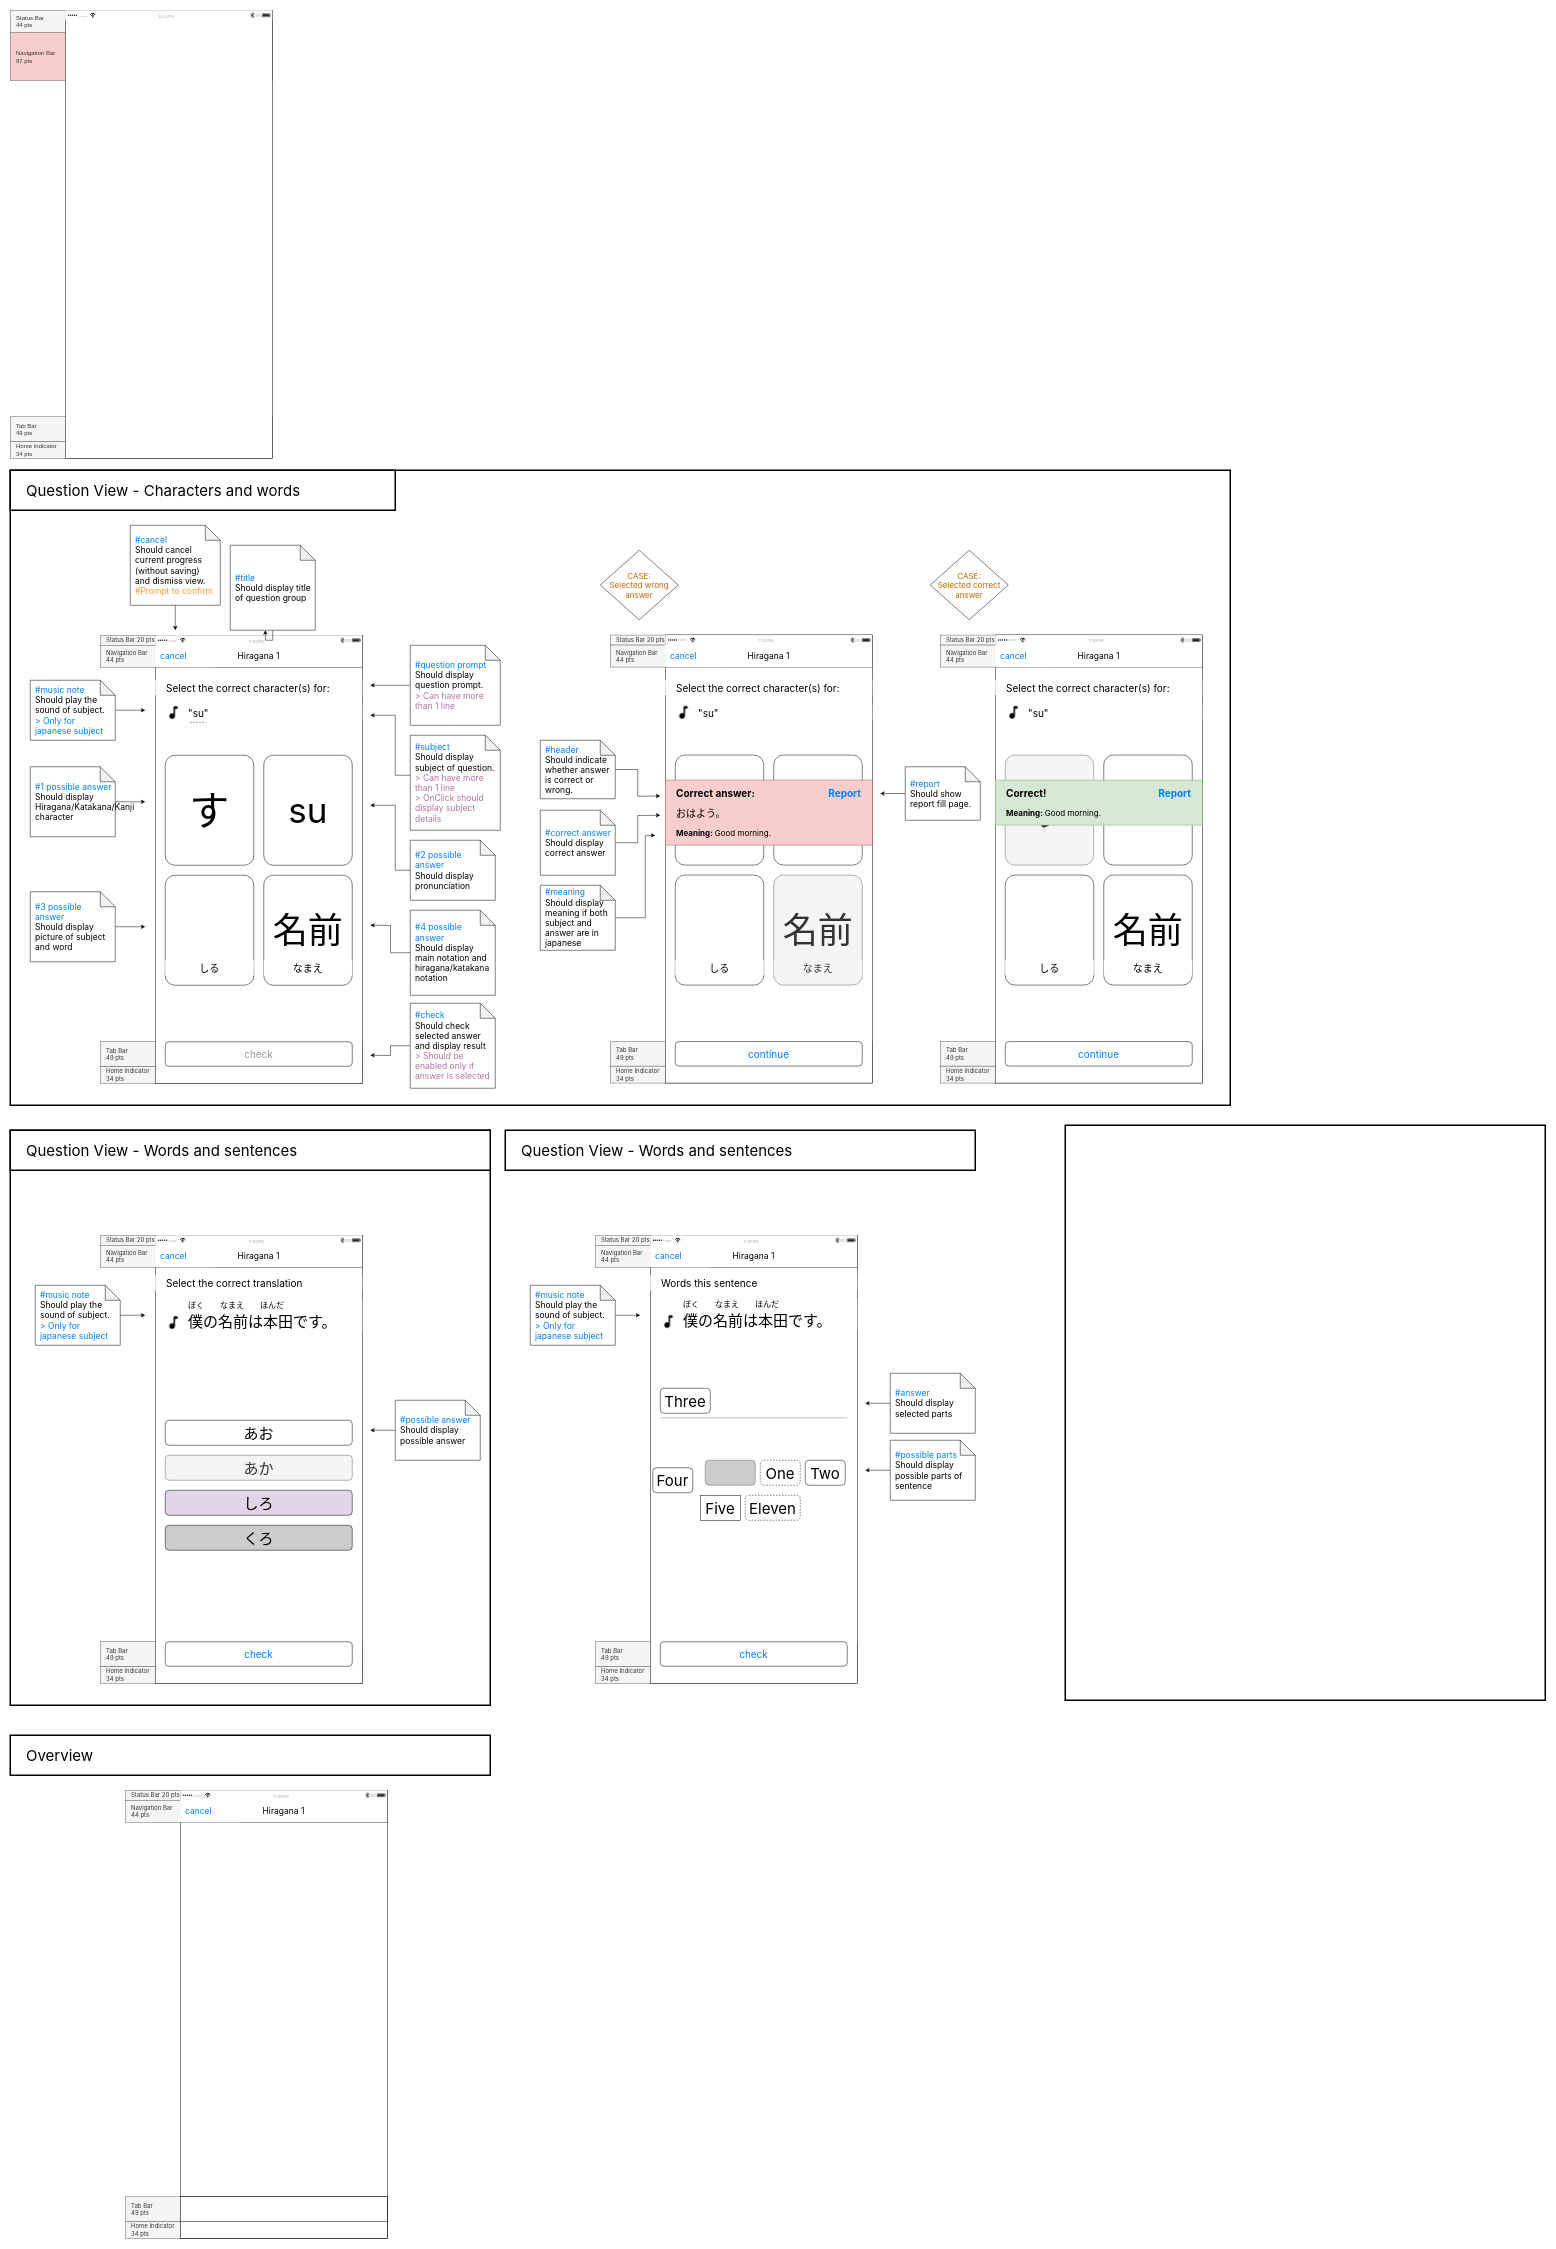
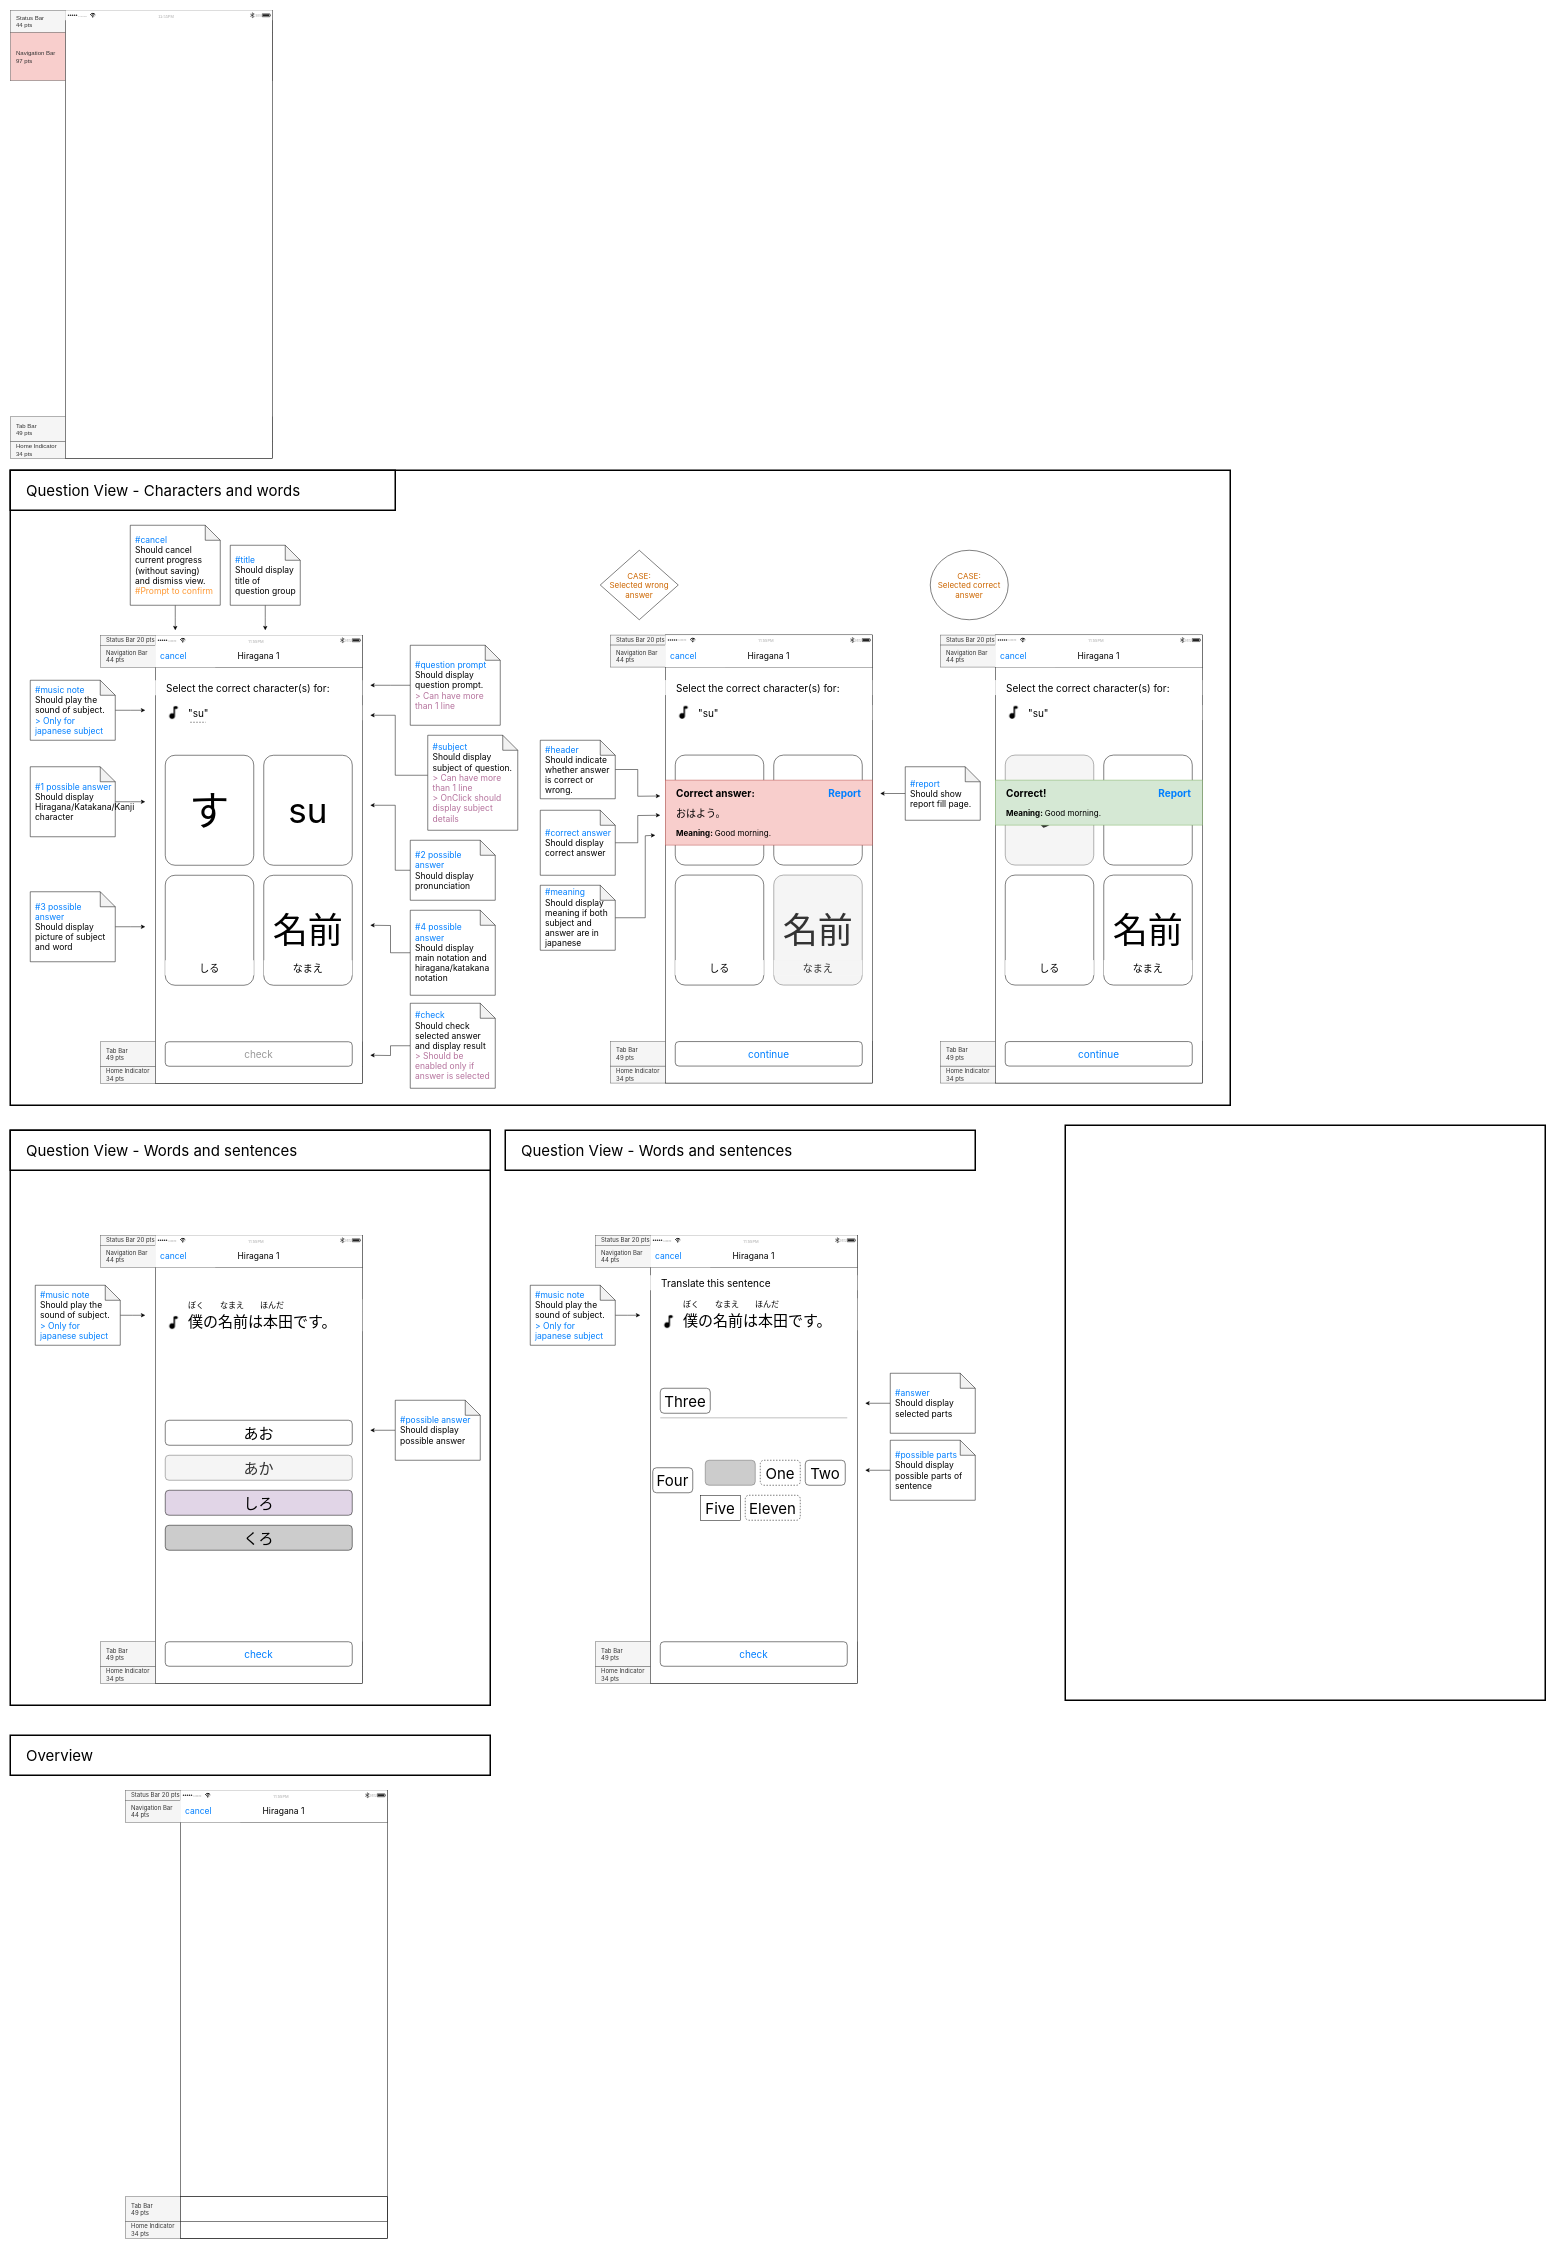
(969, 585) -> (969, 585)
(273, 588) -> (265, 575)
(455, 783) -> (473, 783)
(259, 1283) -> none
(711, 1283) -> (720, 1283)
